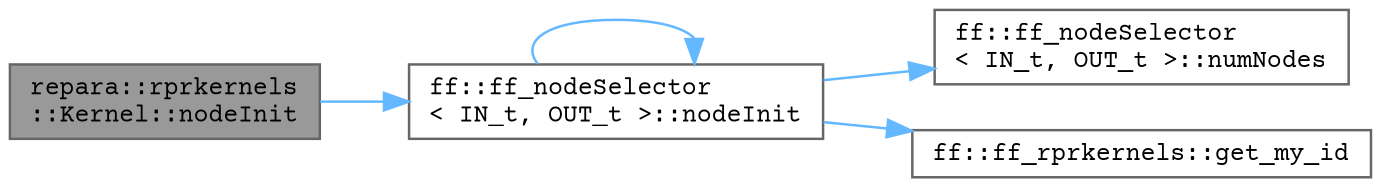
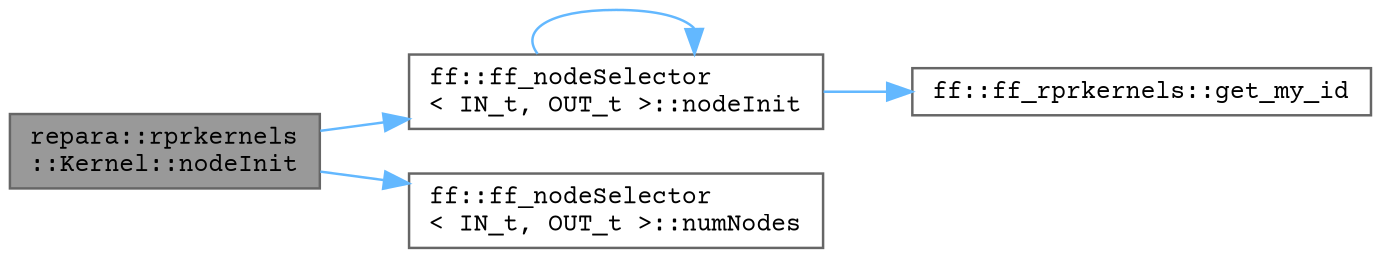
(866, 76) -> (352, 176)
